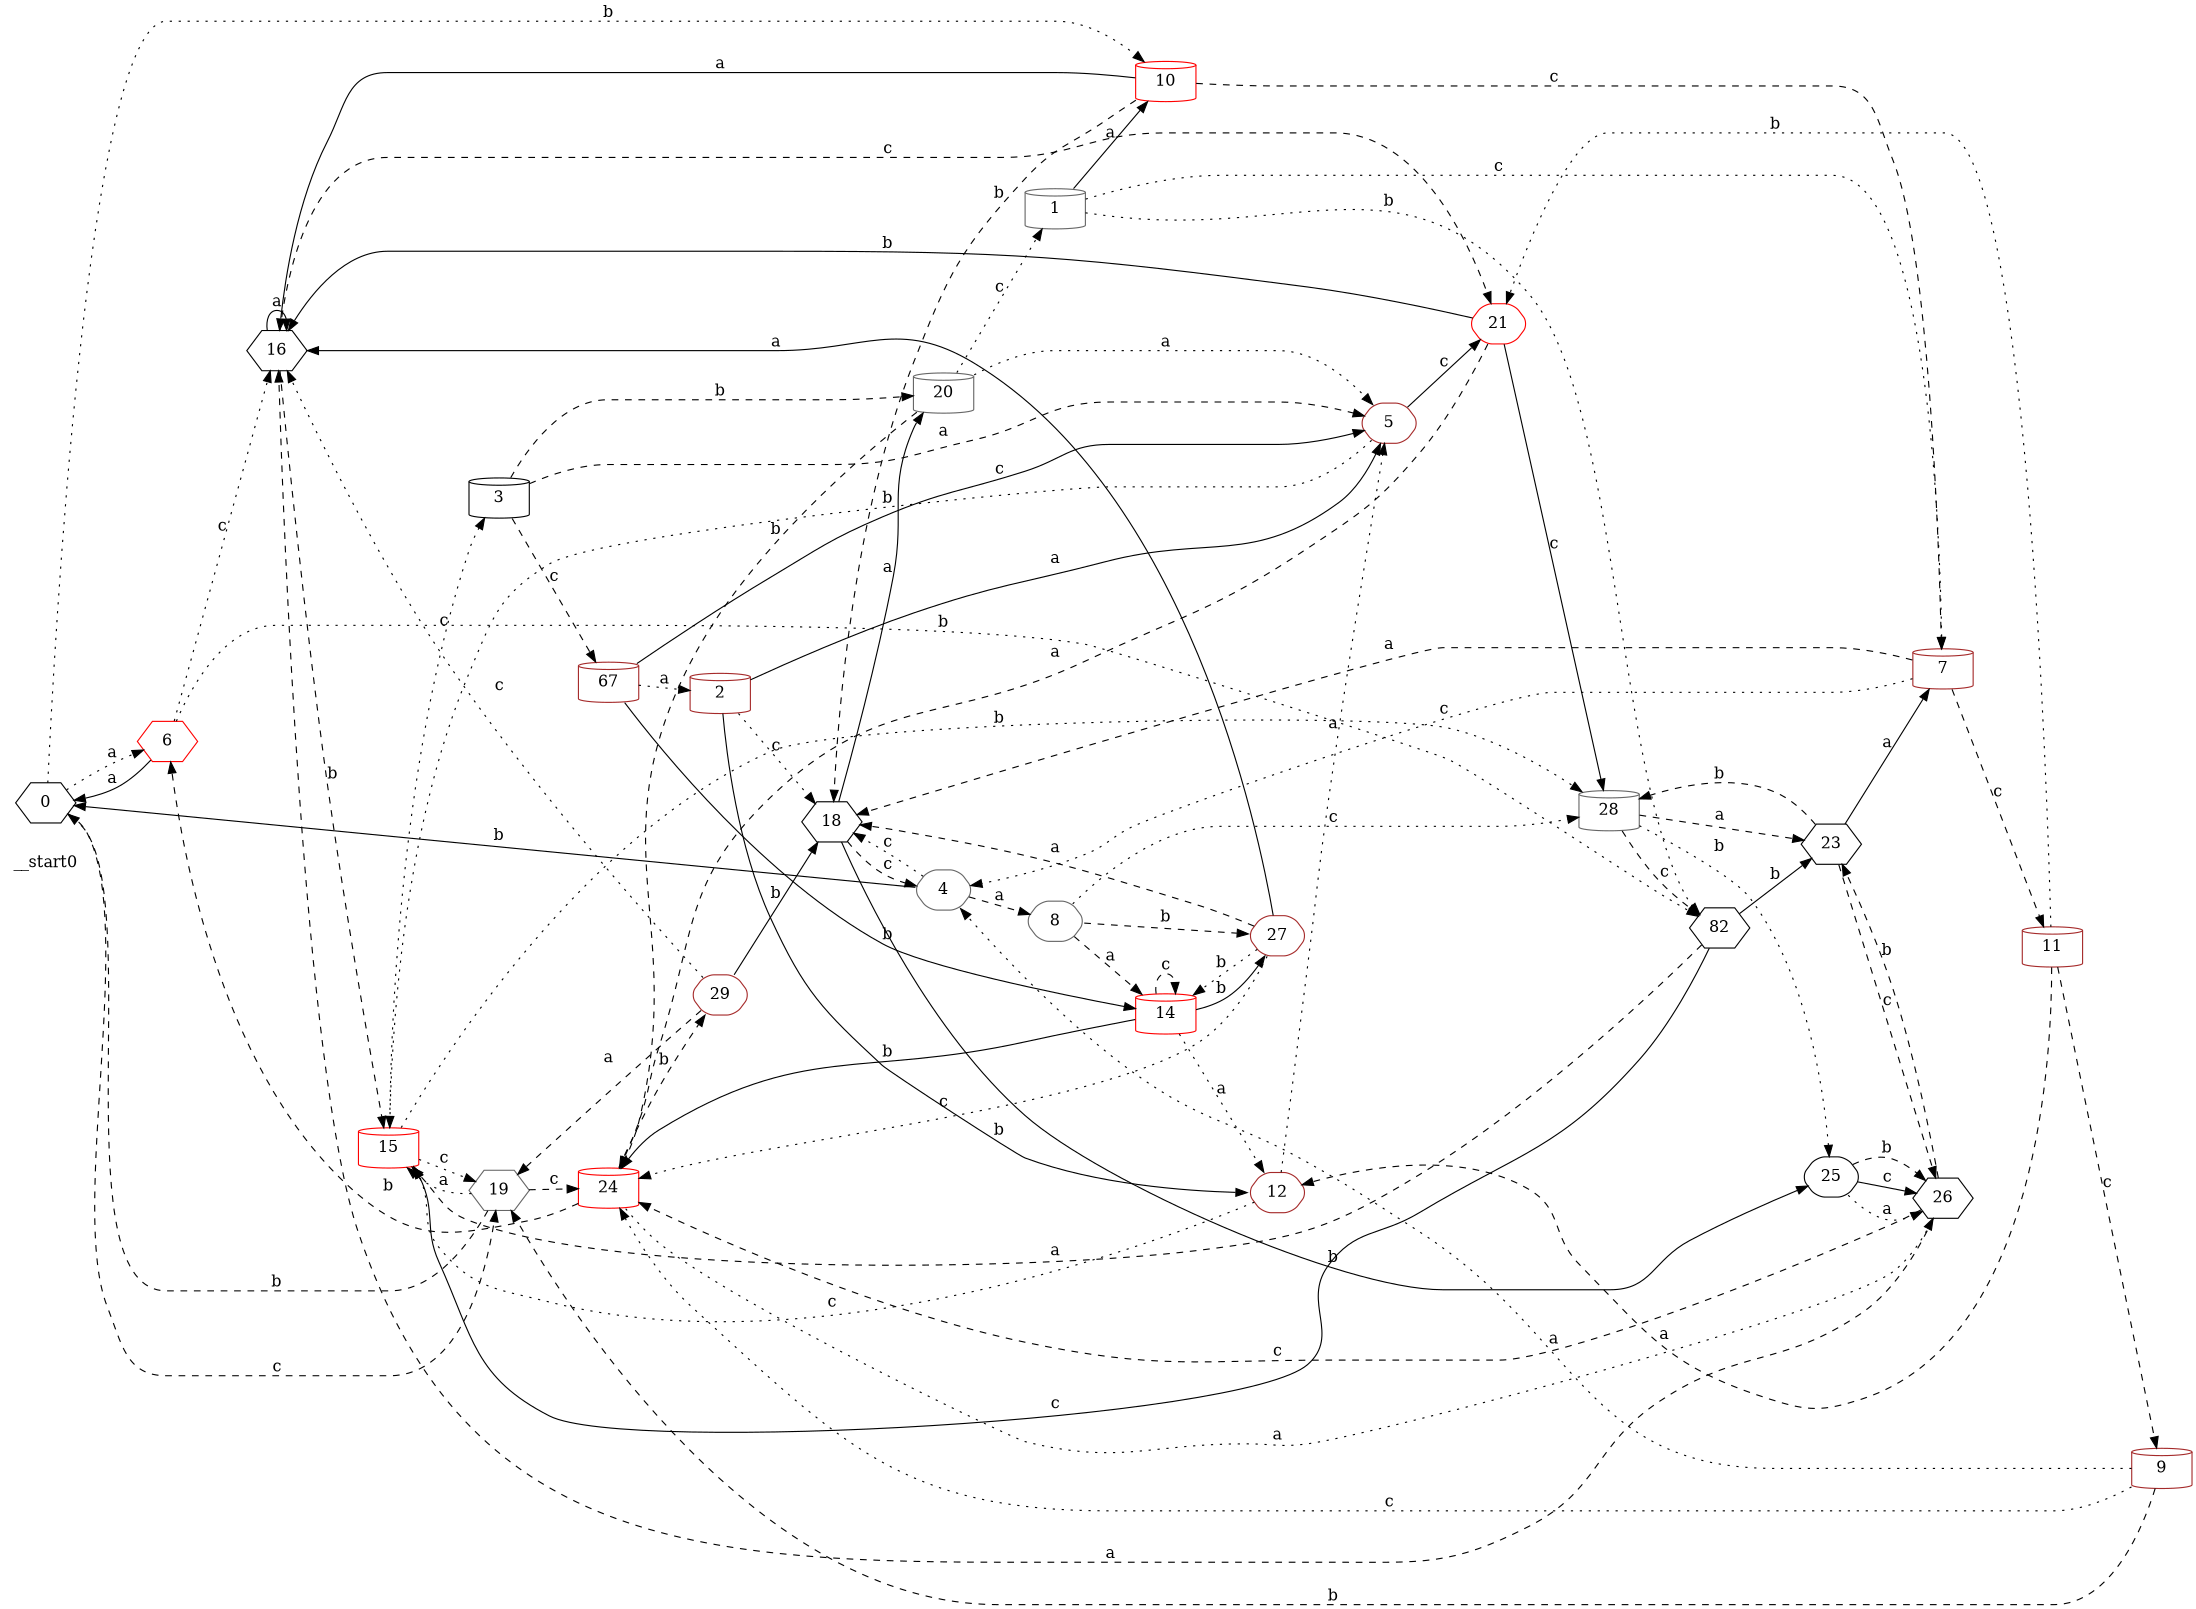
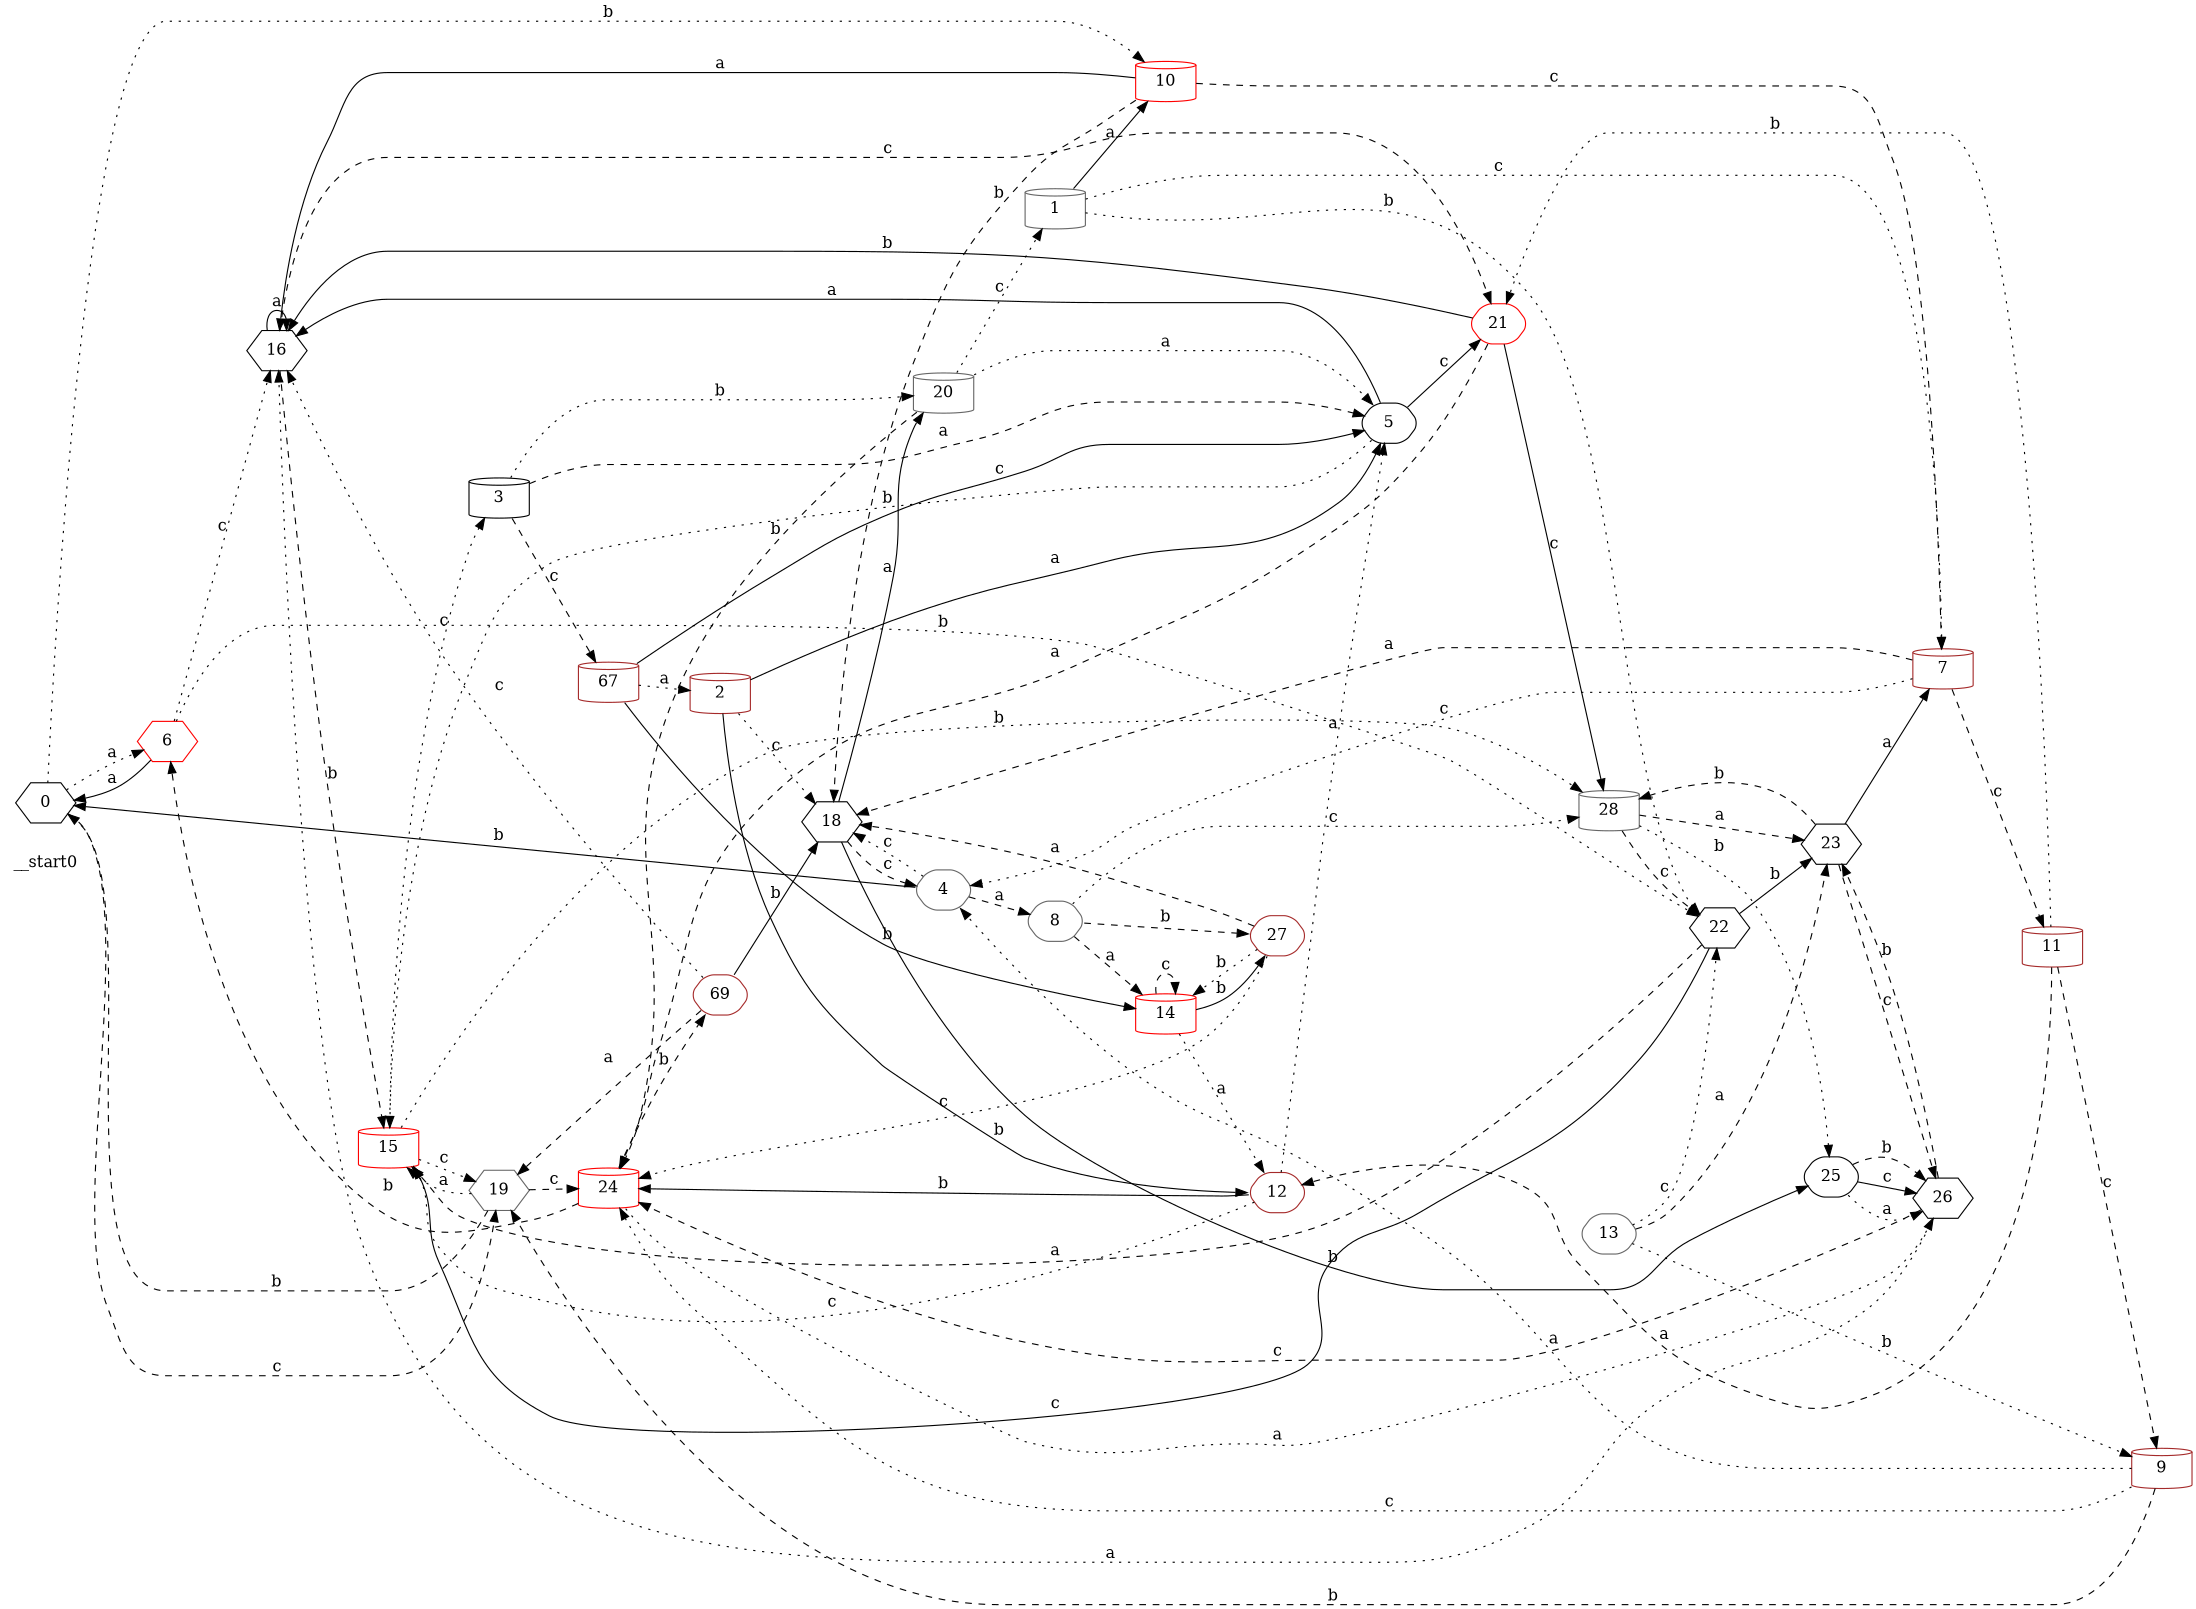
(994, 378) -> (864, 299)
(690, 400) -> (690, 400)
(1389, 423) -> (1389, 423)
(1720, 928) -> (1720, 928)
(720, 995) -> (720, 995)
(858, 1064) -> (950, 1193)
none -> (1609, 1234)
(709, 1542) -> (709, 1542)
